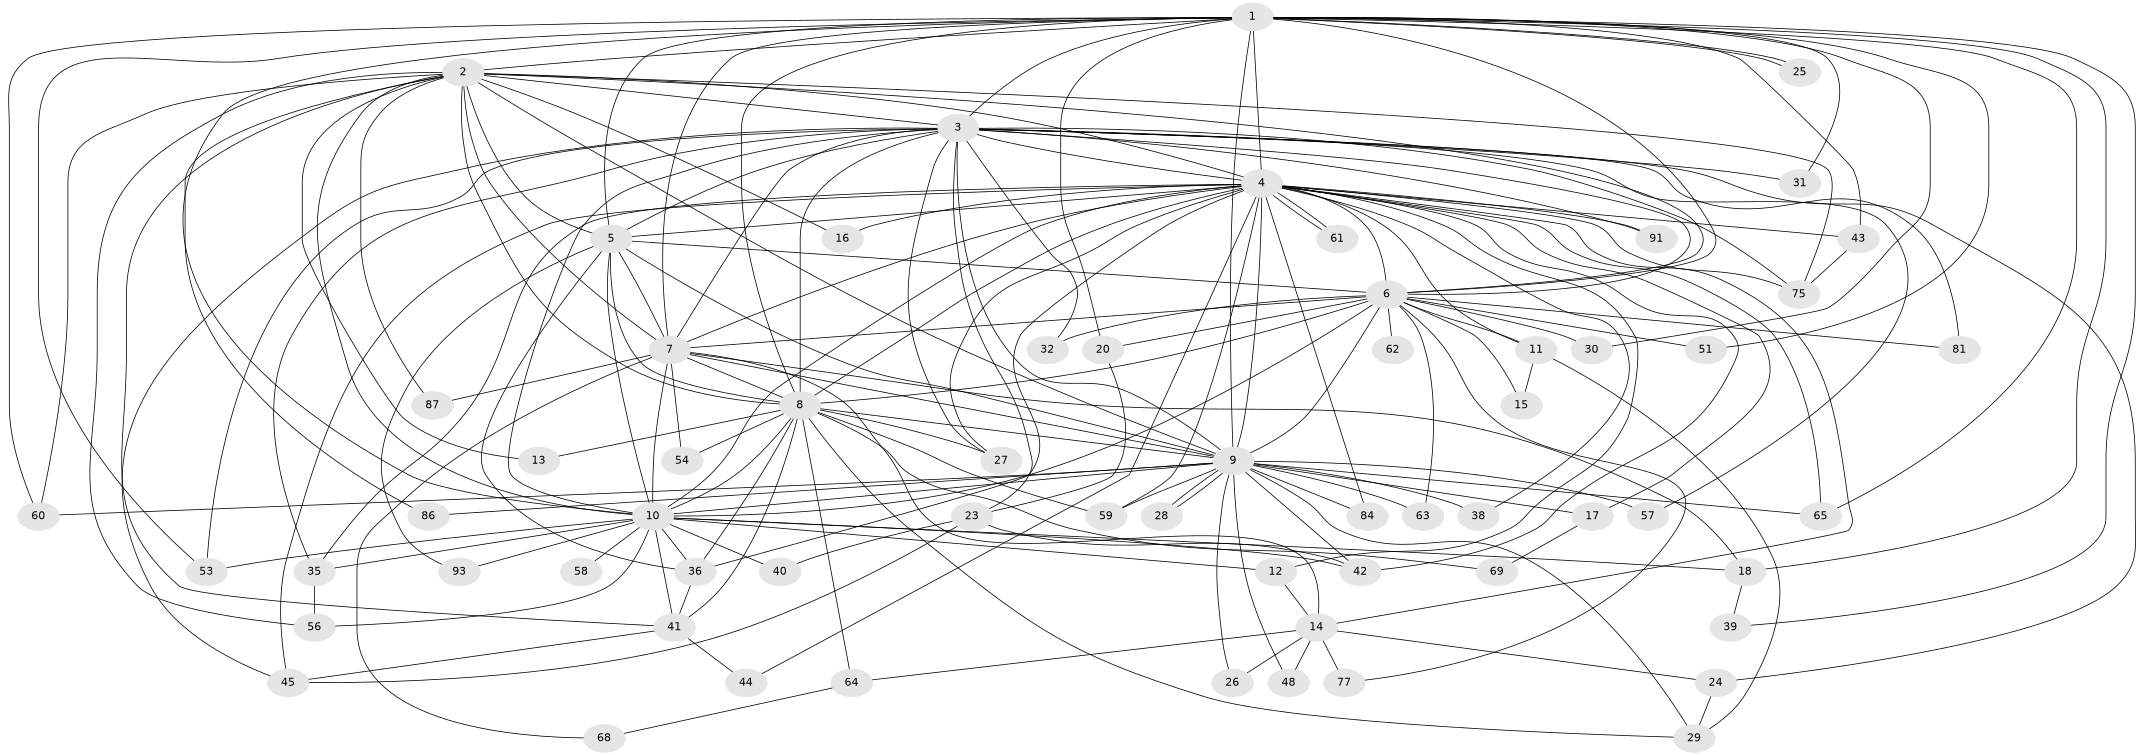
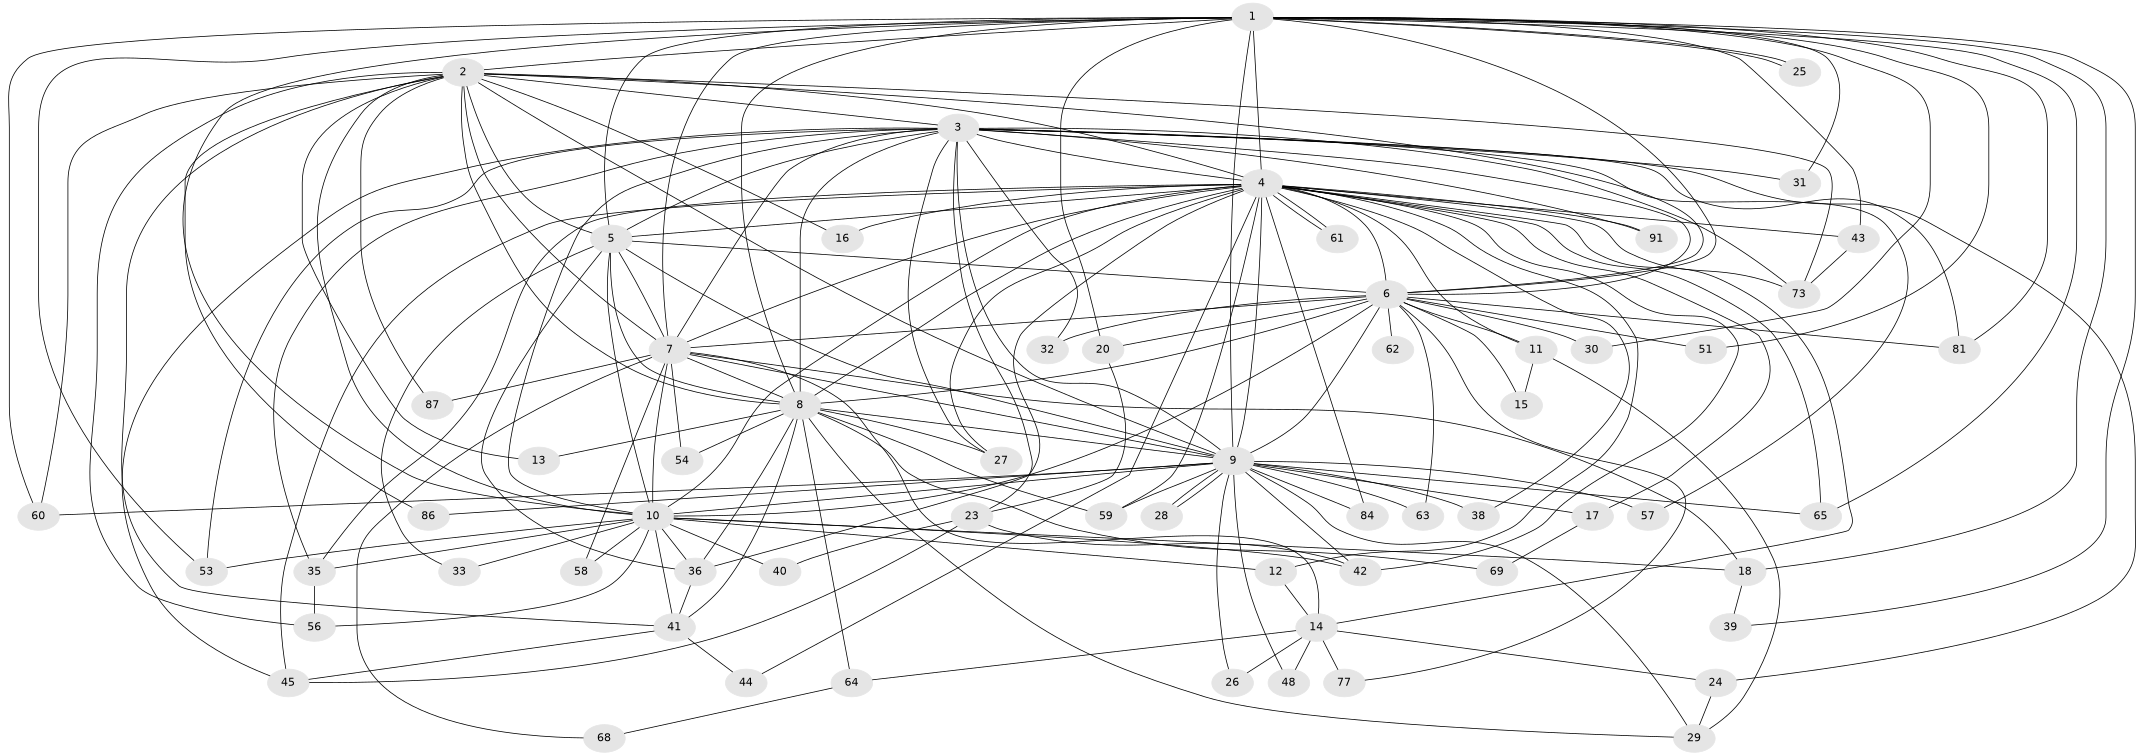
(1091, 44) -> (1902, 50)
(1799, 294) -> (1799, 294)
none -> (626, 461)
(738, 473) -> none
(460, 572) -> (460, 572)
